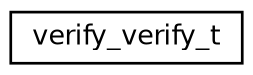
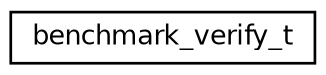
(127, 38) -> (163, 38)
